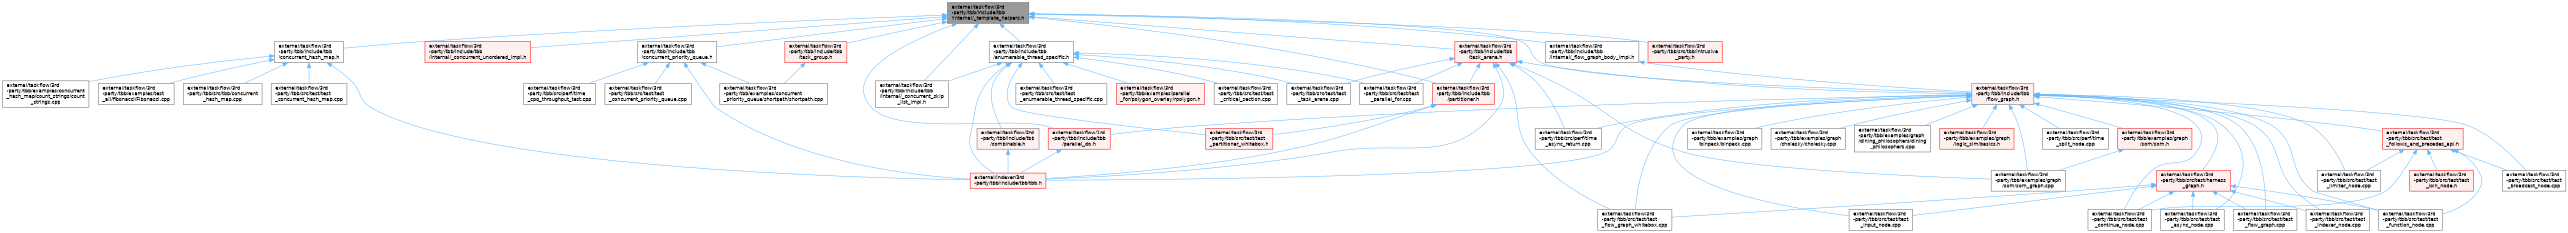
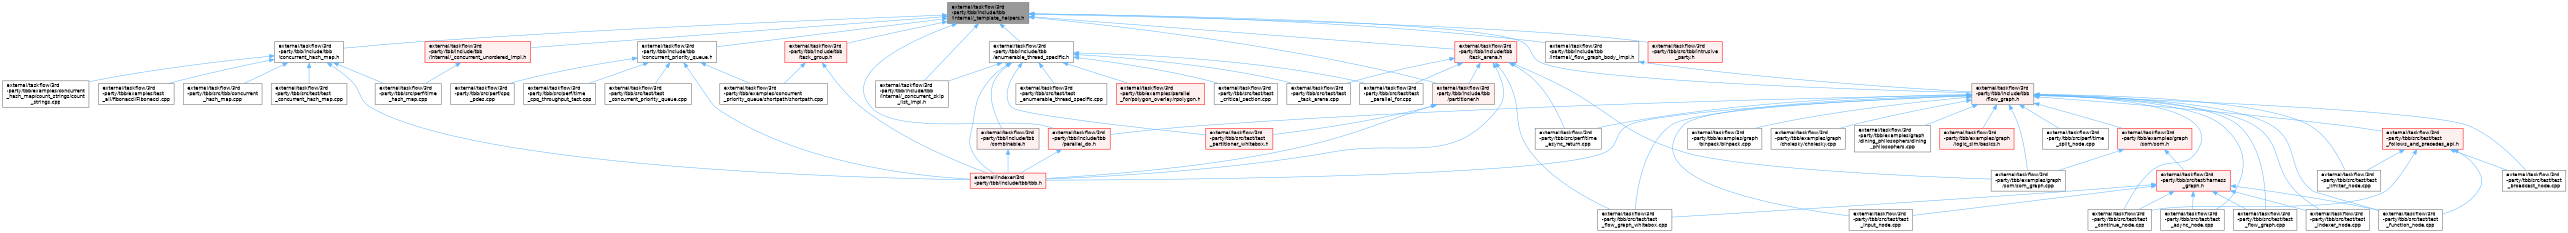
(1746, 86) -> none
none -> (408, 94)
none -> (482, 94)
(1463, 94) -> (1463, 94)
(2207, 121) -> (2174, 160)
none -> (898, 132)
(1079, 139) -> (1079, 139)
(2442, 181) -> none
